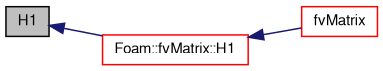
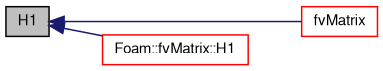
(282, 31) -> (183, 22)
